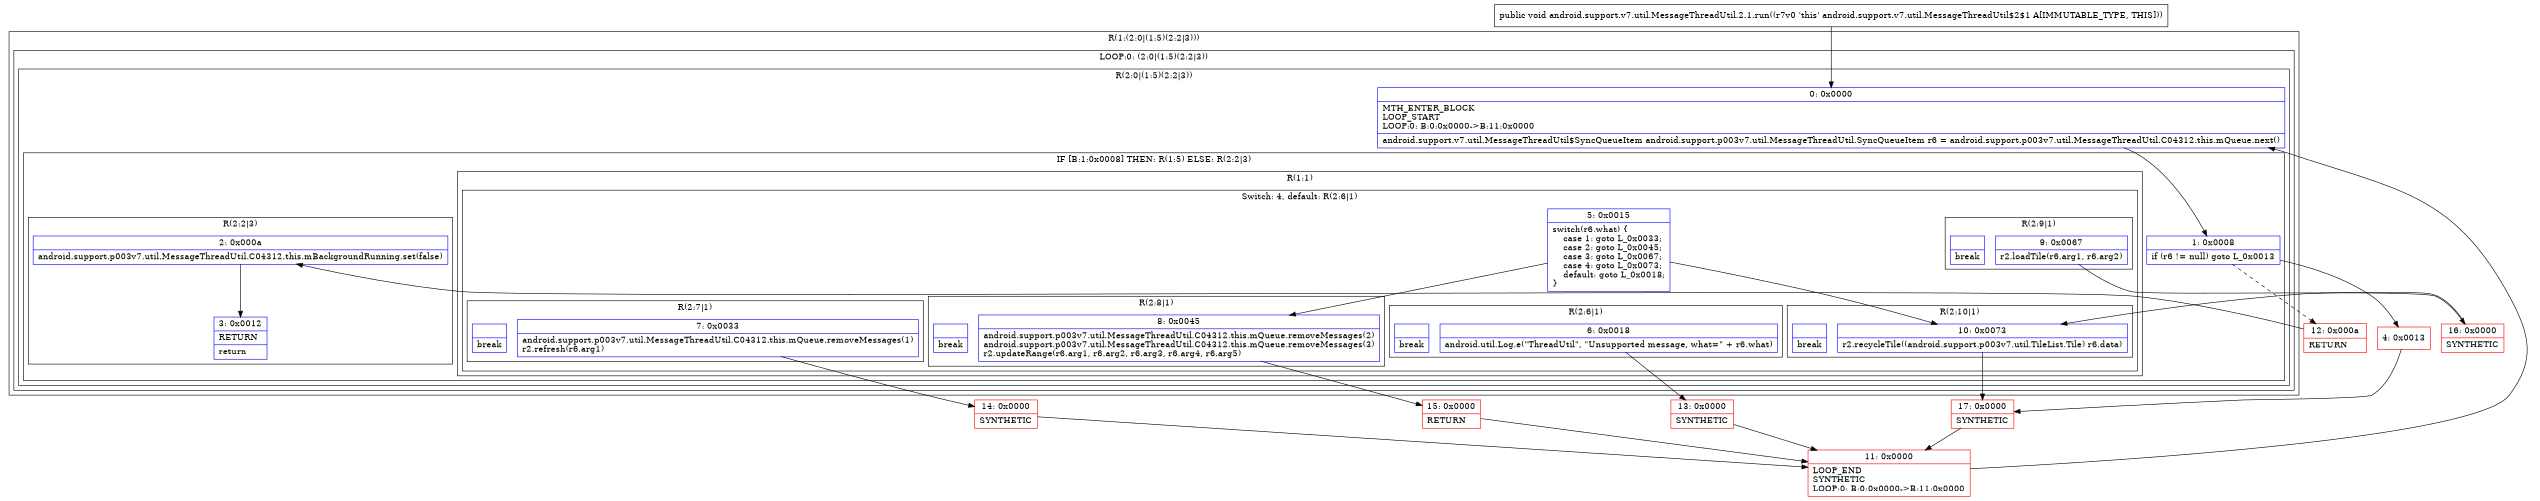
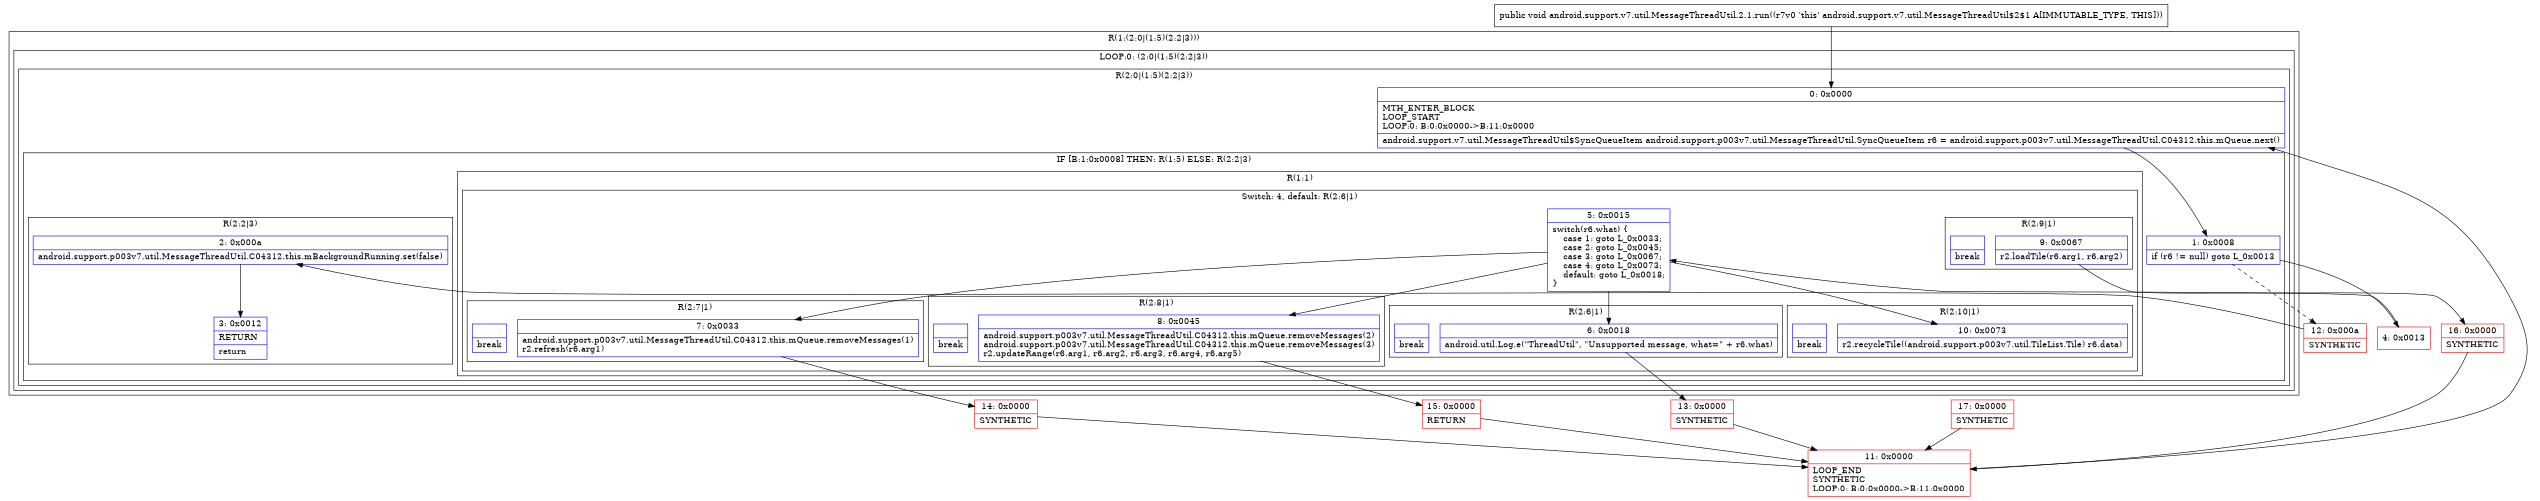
none -> (1173, 271)
(2261, 297) -> (2236, 446)
none -> (1609, 301)
(2328, 345) -> (2335, 345)
(1983, 367) -> none
(2224, 401) -> (2118, 292)
